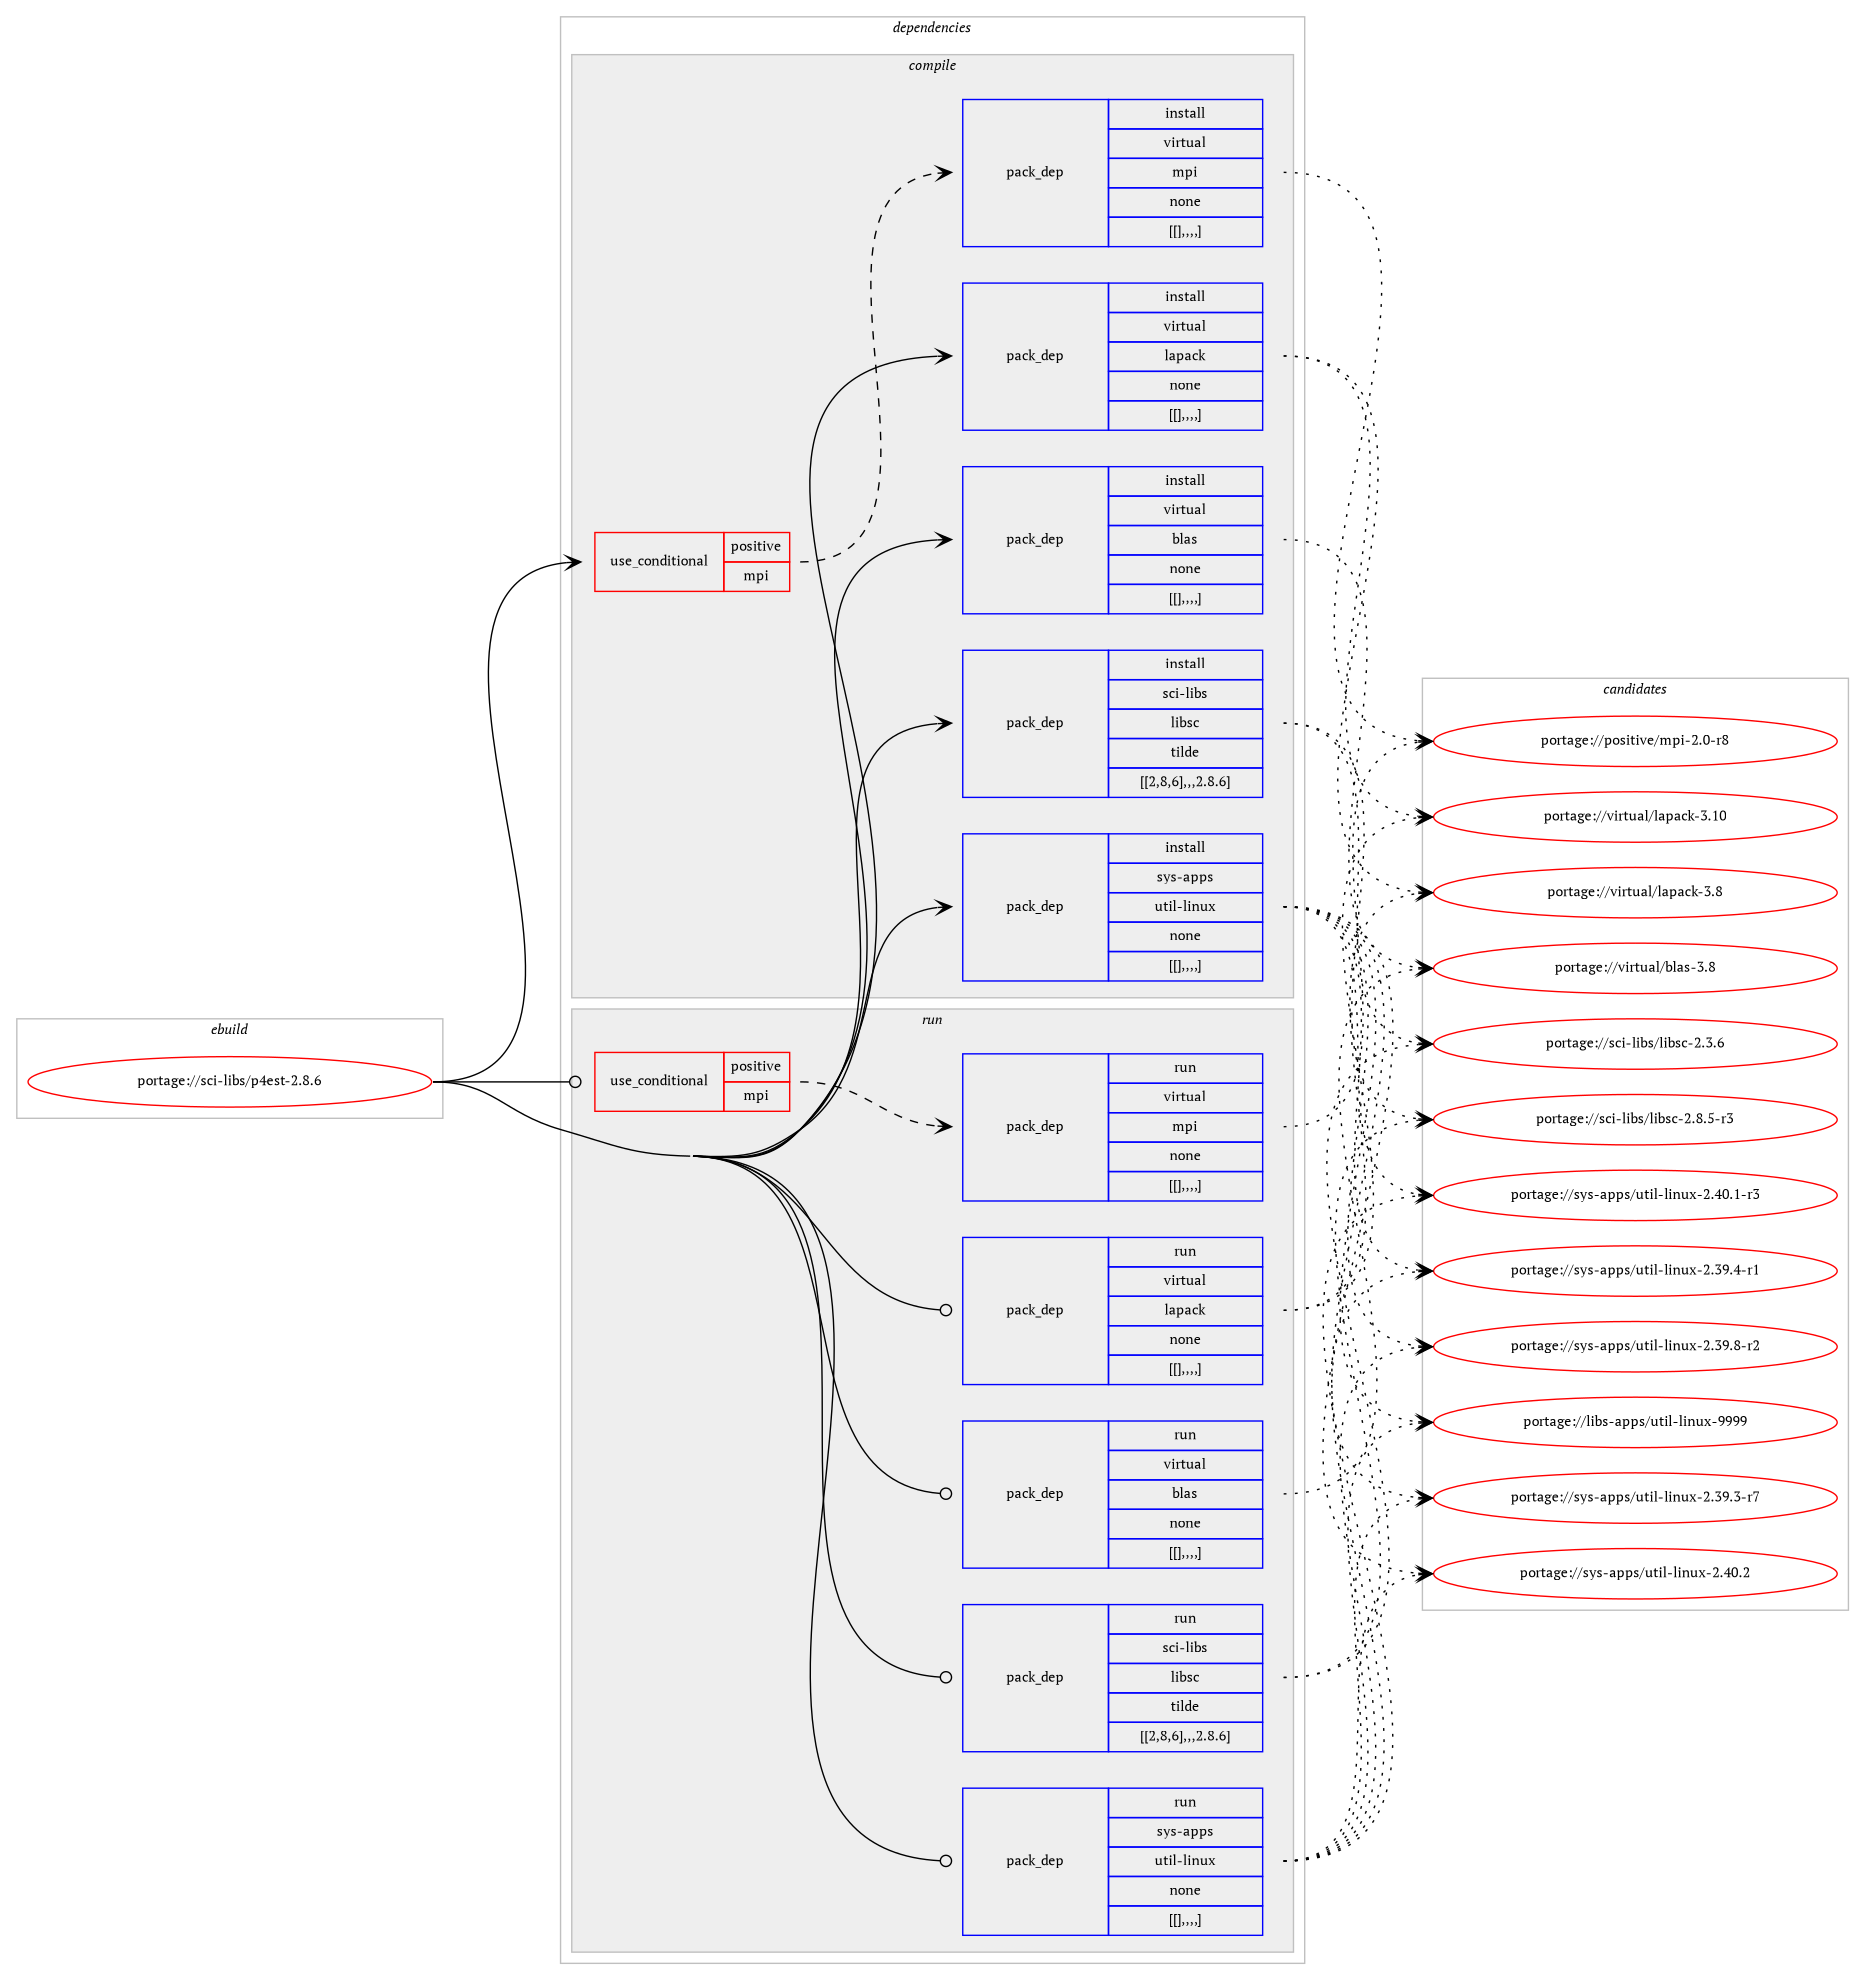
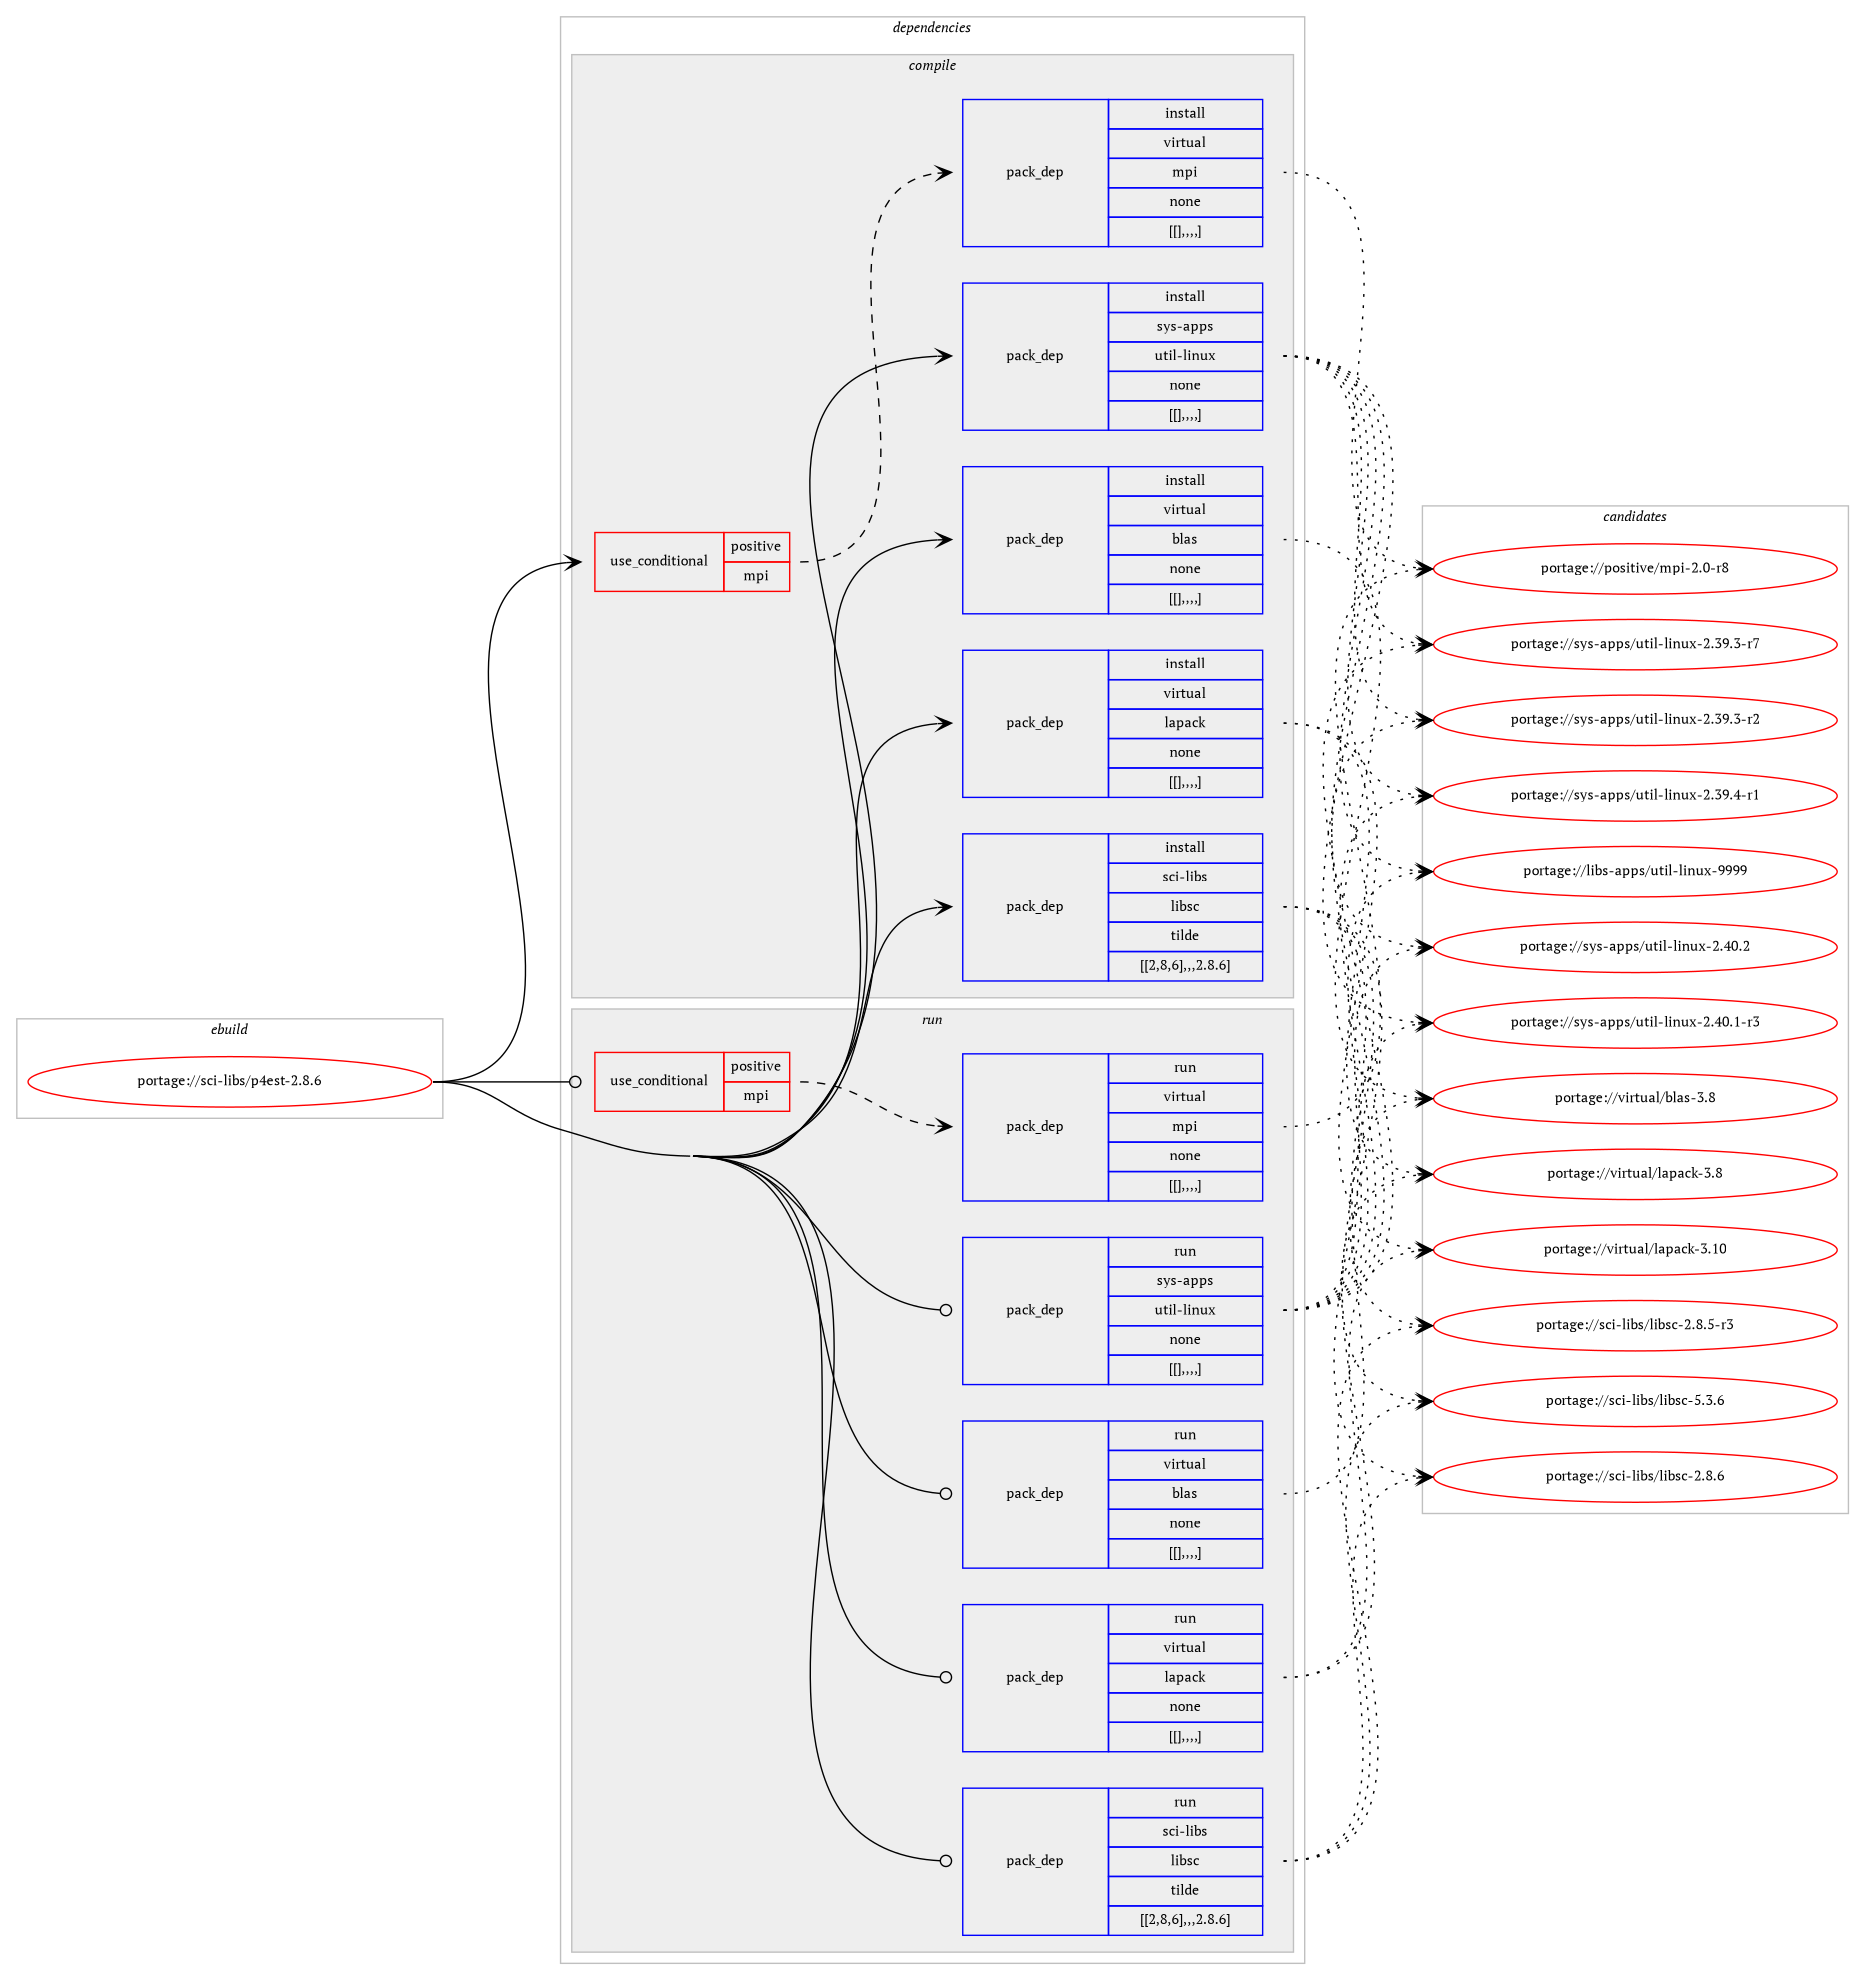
(1635, 1044) -> (1635, 1401)
(1635, 1347) -> (1635, 720)
none -> (1635, 1477)
